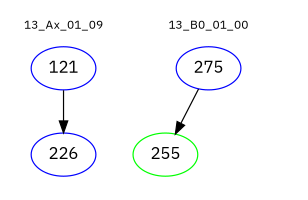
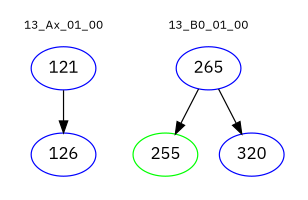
(64, 26) -> (64, 26)
(209, 68) -> (209, 68)
(64, 155) -> (64, 155)
none -> (252, 155)
